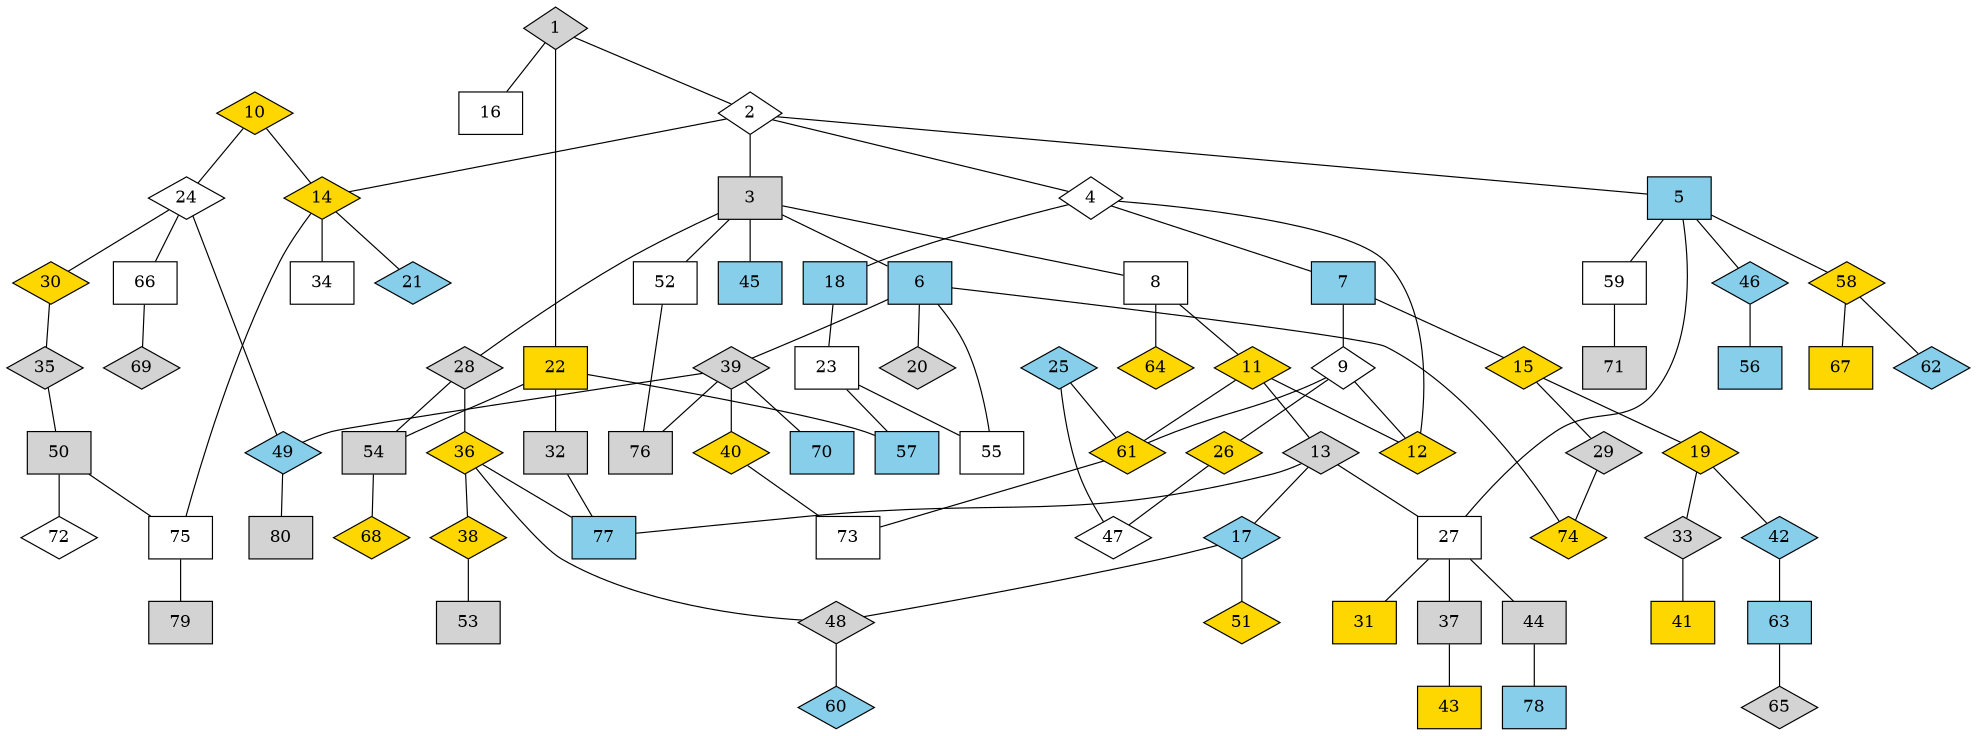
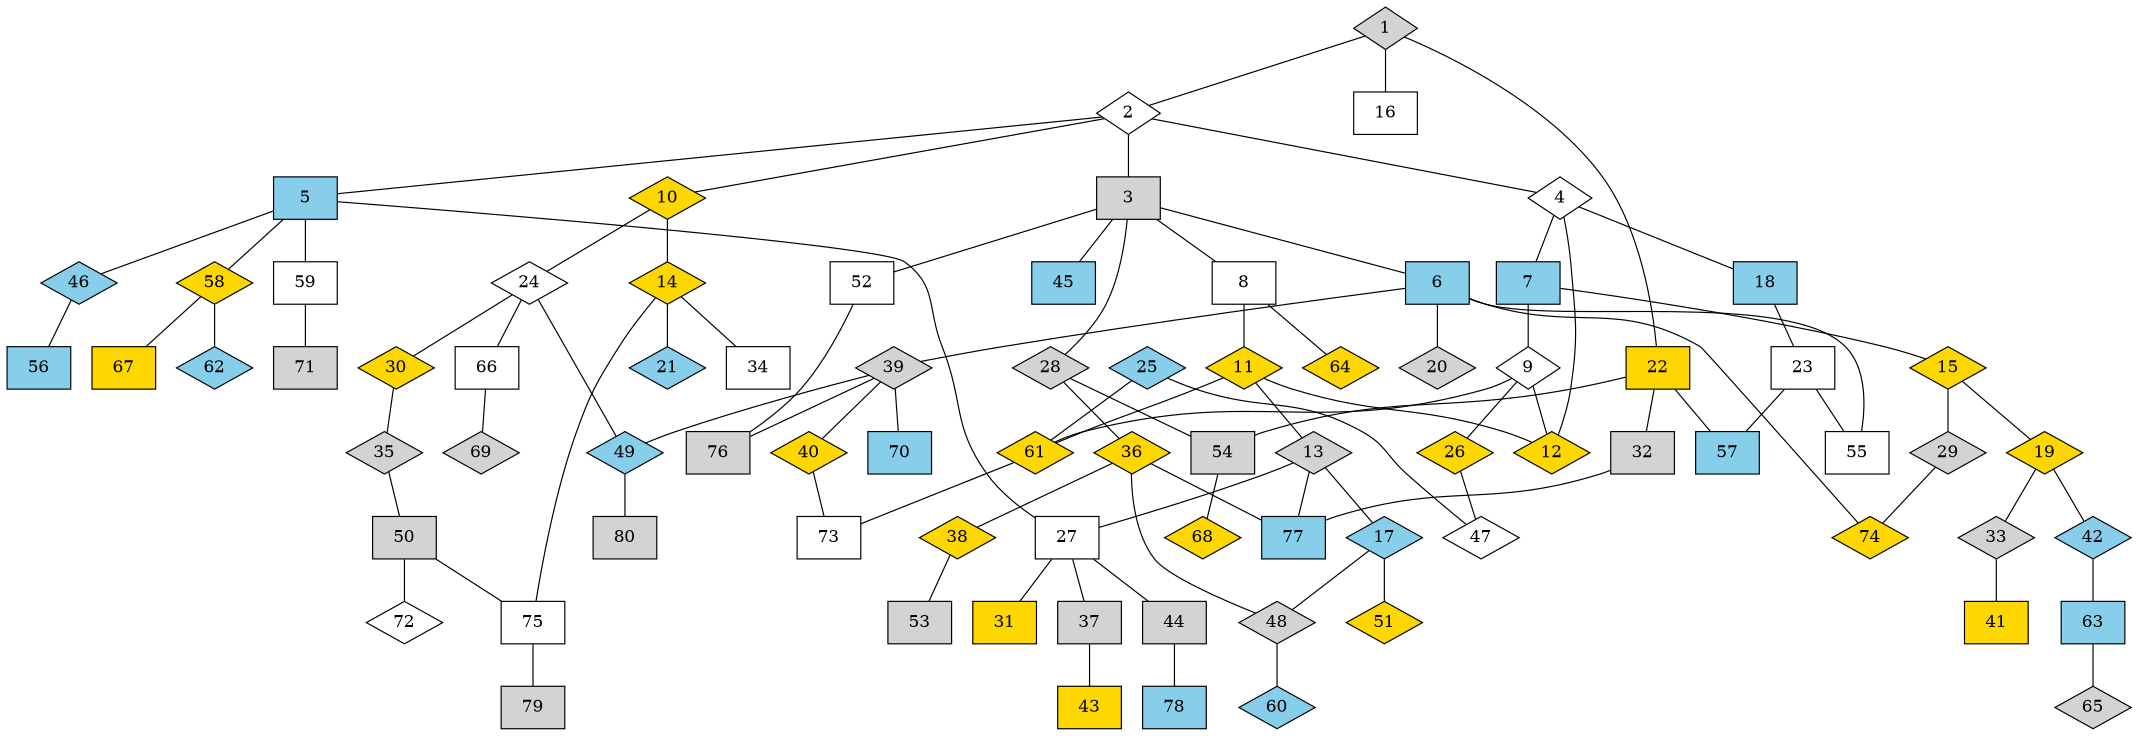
(538, 155) -> (900, 155)
